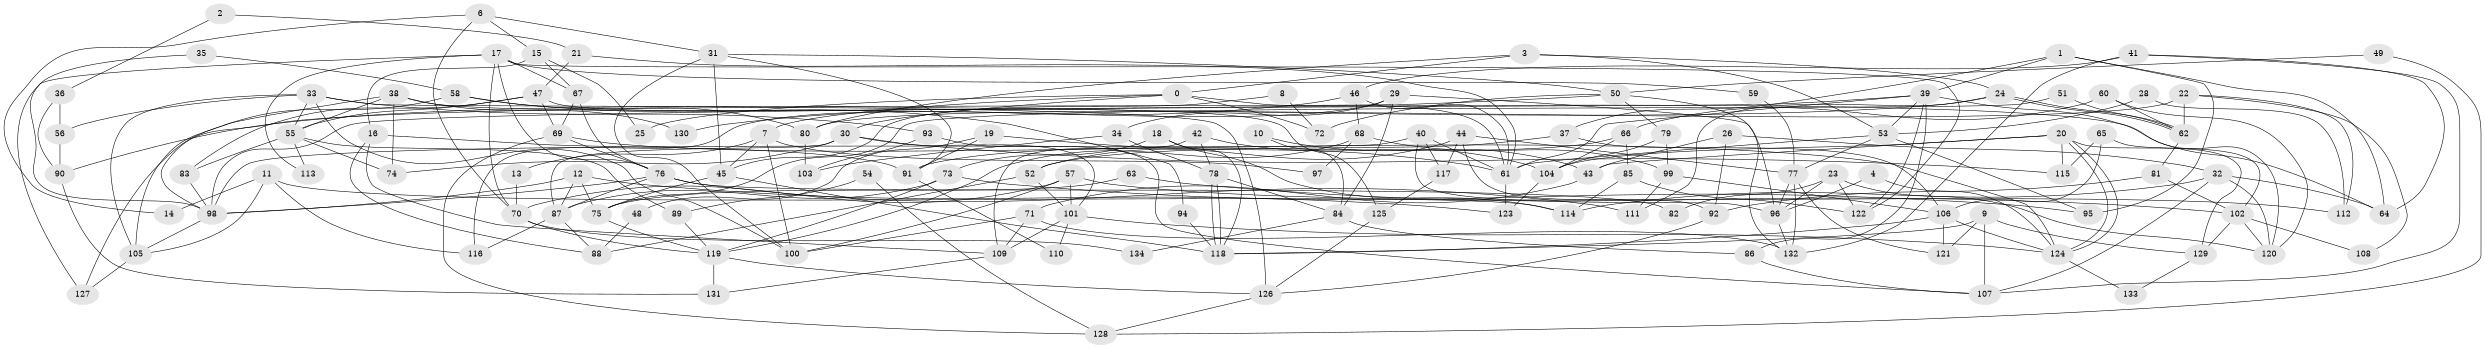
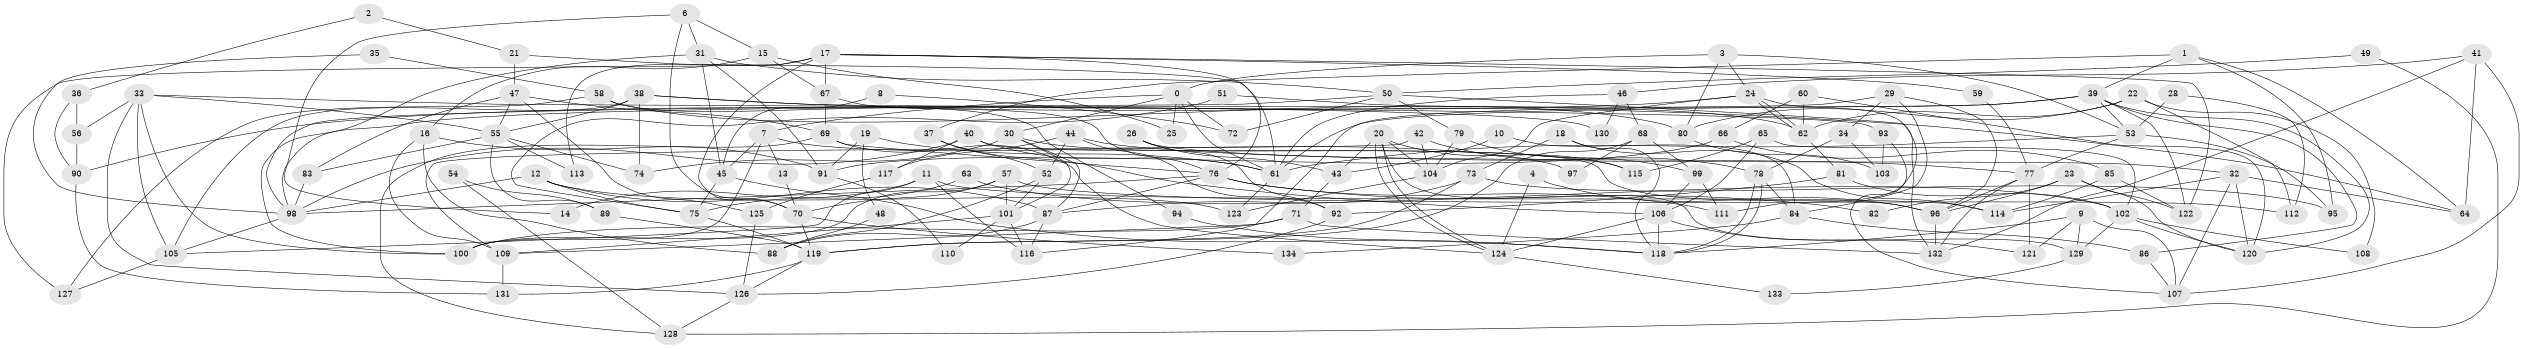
(1587, 154) -> (1568, 118)
(1325, 232) -> (1017, 234)
